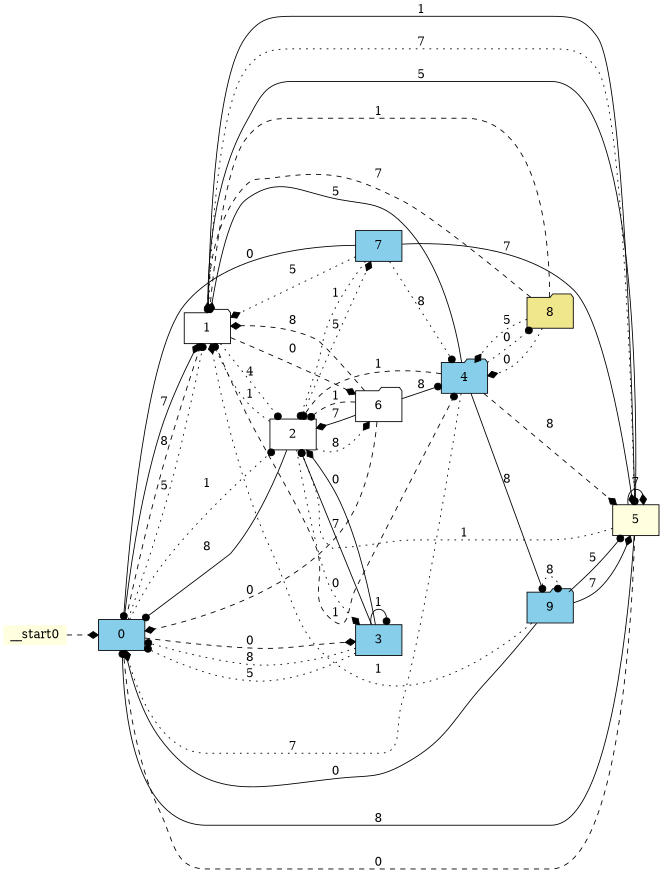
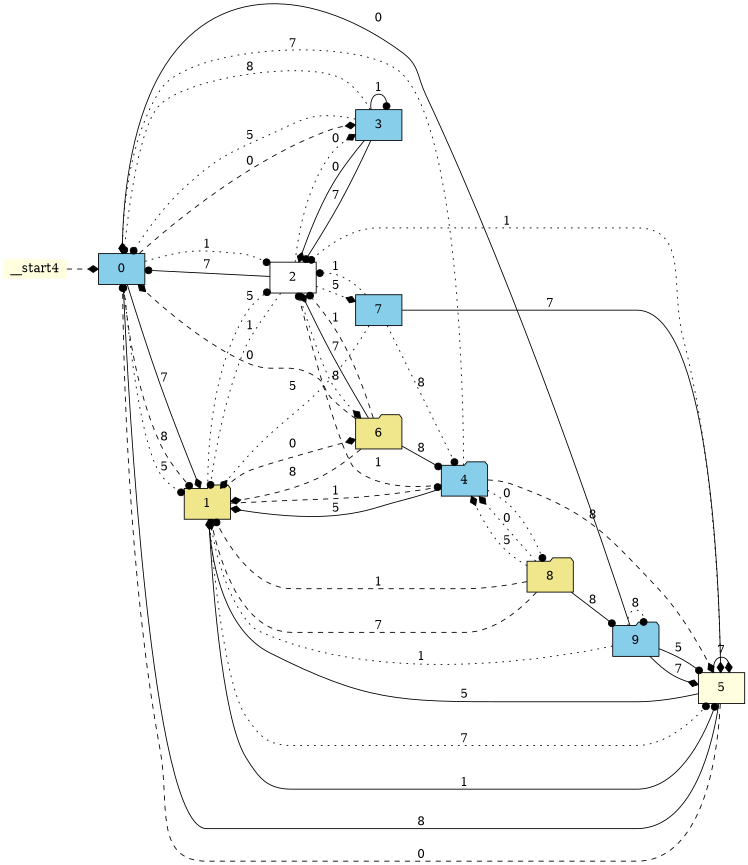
(207, 328) -> (207, 504)
(159, 364) -> none
(250, 372) -> (250, 297)
(379, 406) -> (379, 434)
(506, 489) -> (590, 607)
(207, 547) -> (207, 265)
(35, 635) -> (35, 269)
